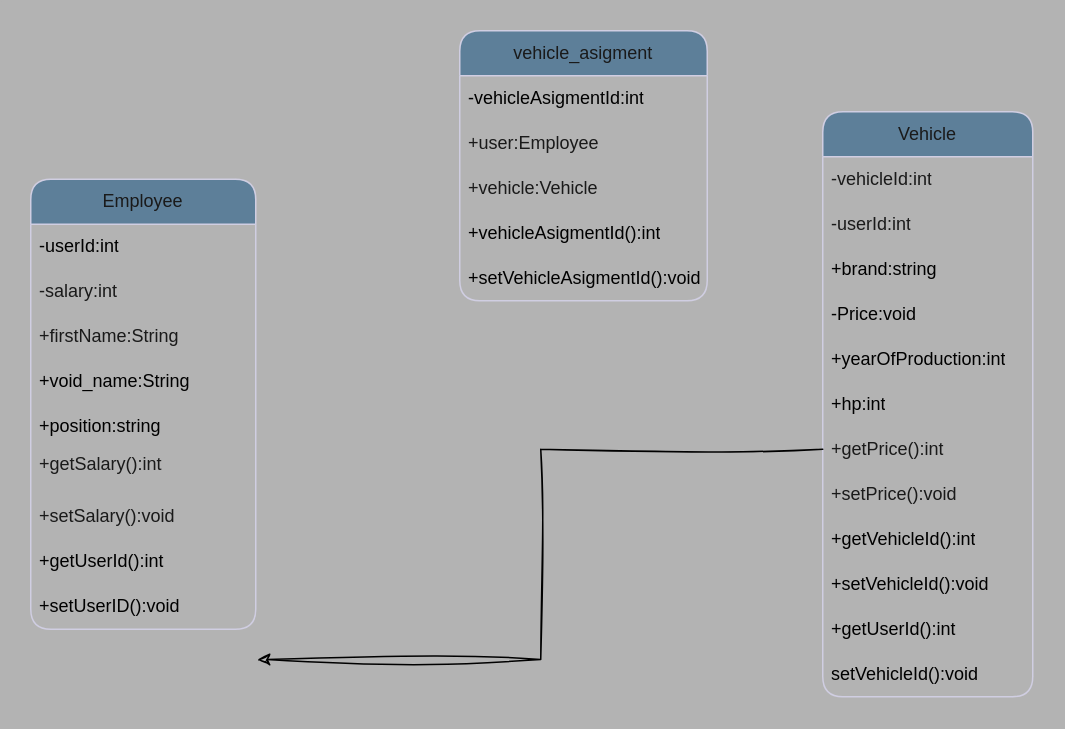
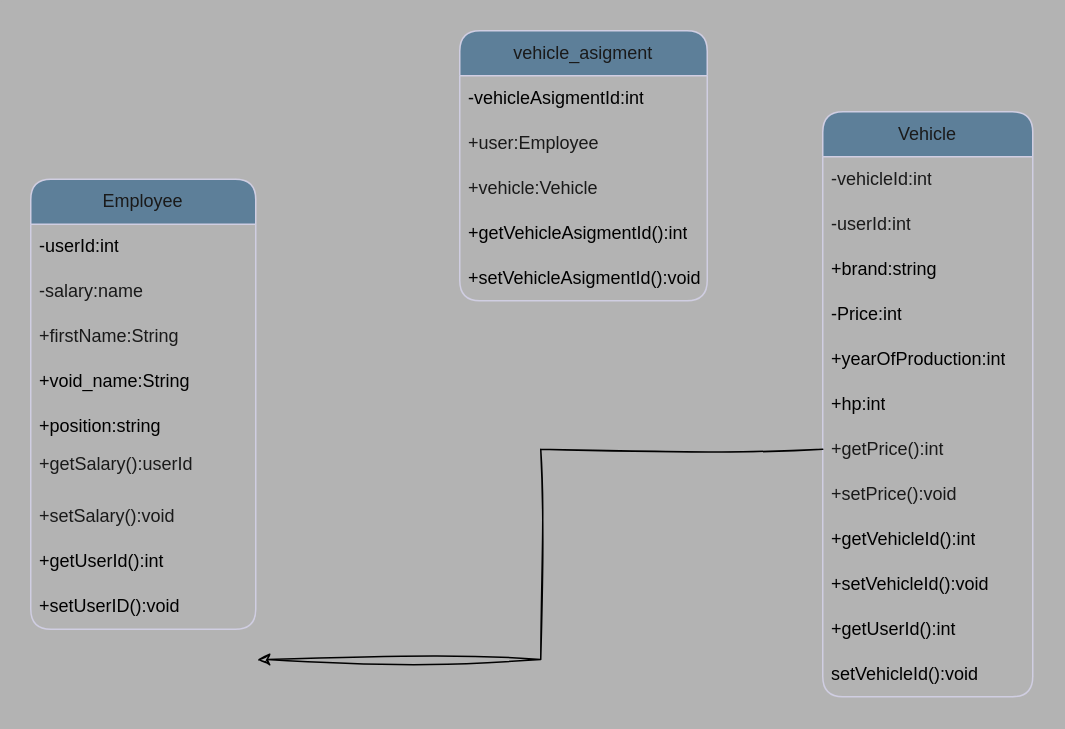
(578, 233) -> (585, 233)
(88, 292) -> (96, 292)
(880, 314) -> (875, 314)
(113, 472) -> (131, 472)
